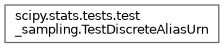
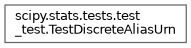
(112, 24) -> (96, 24)
